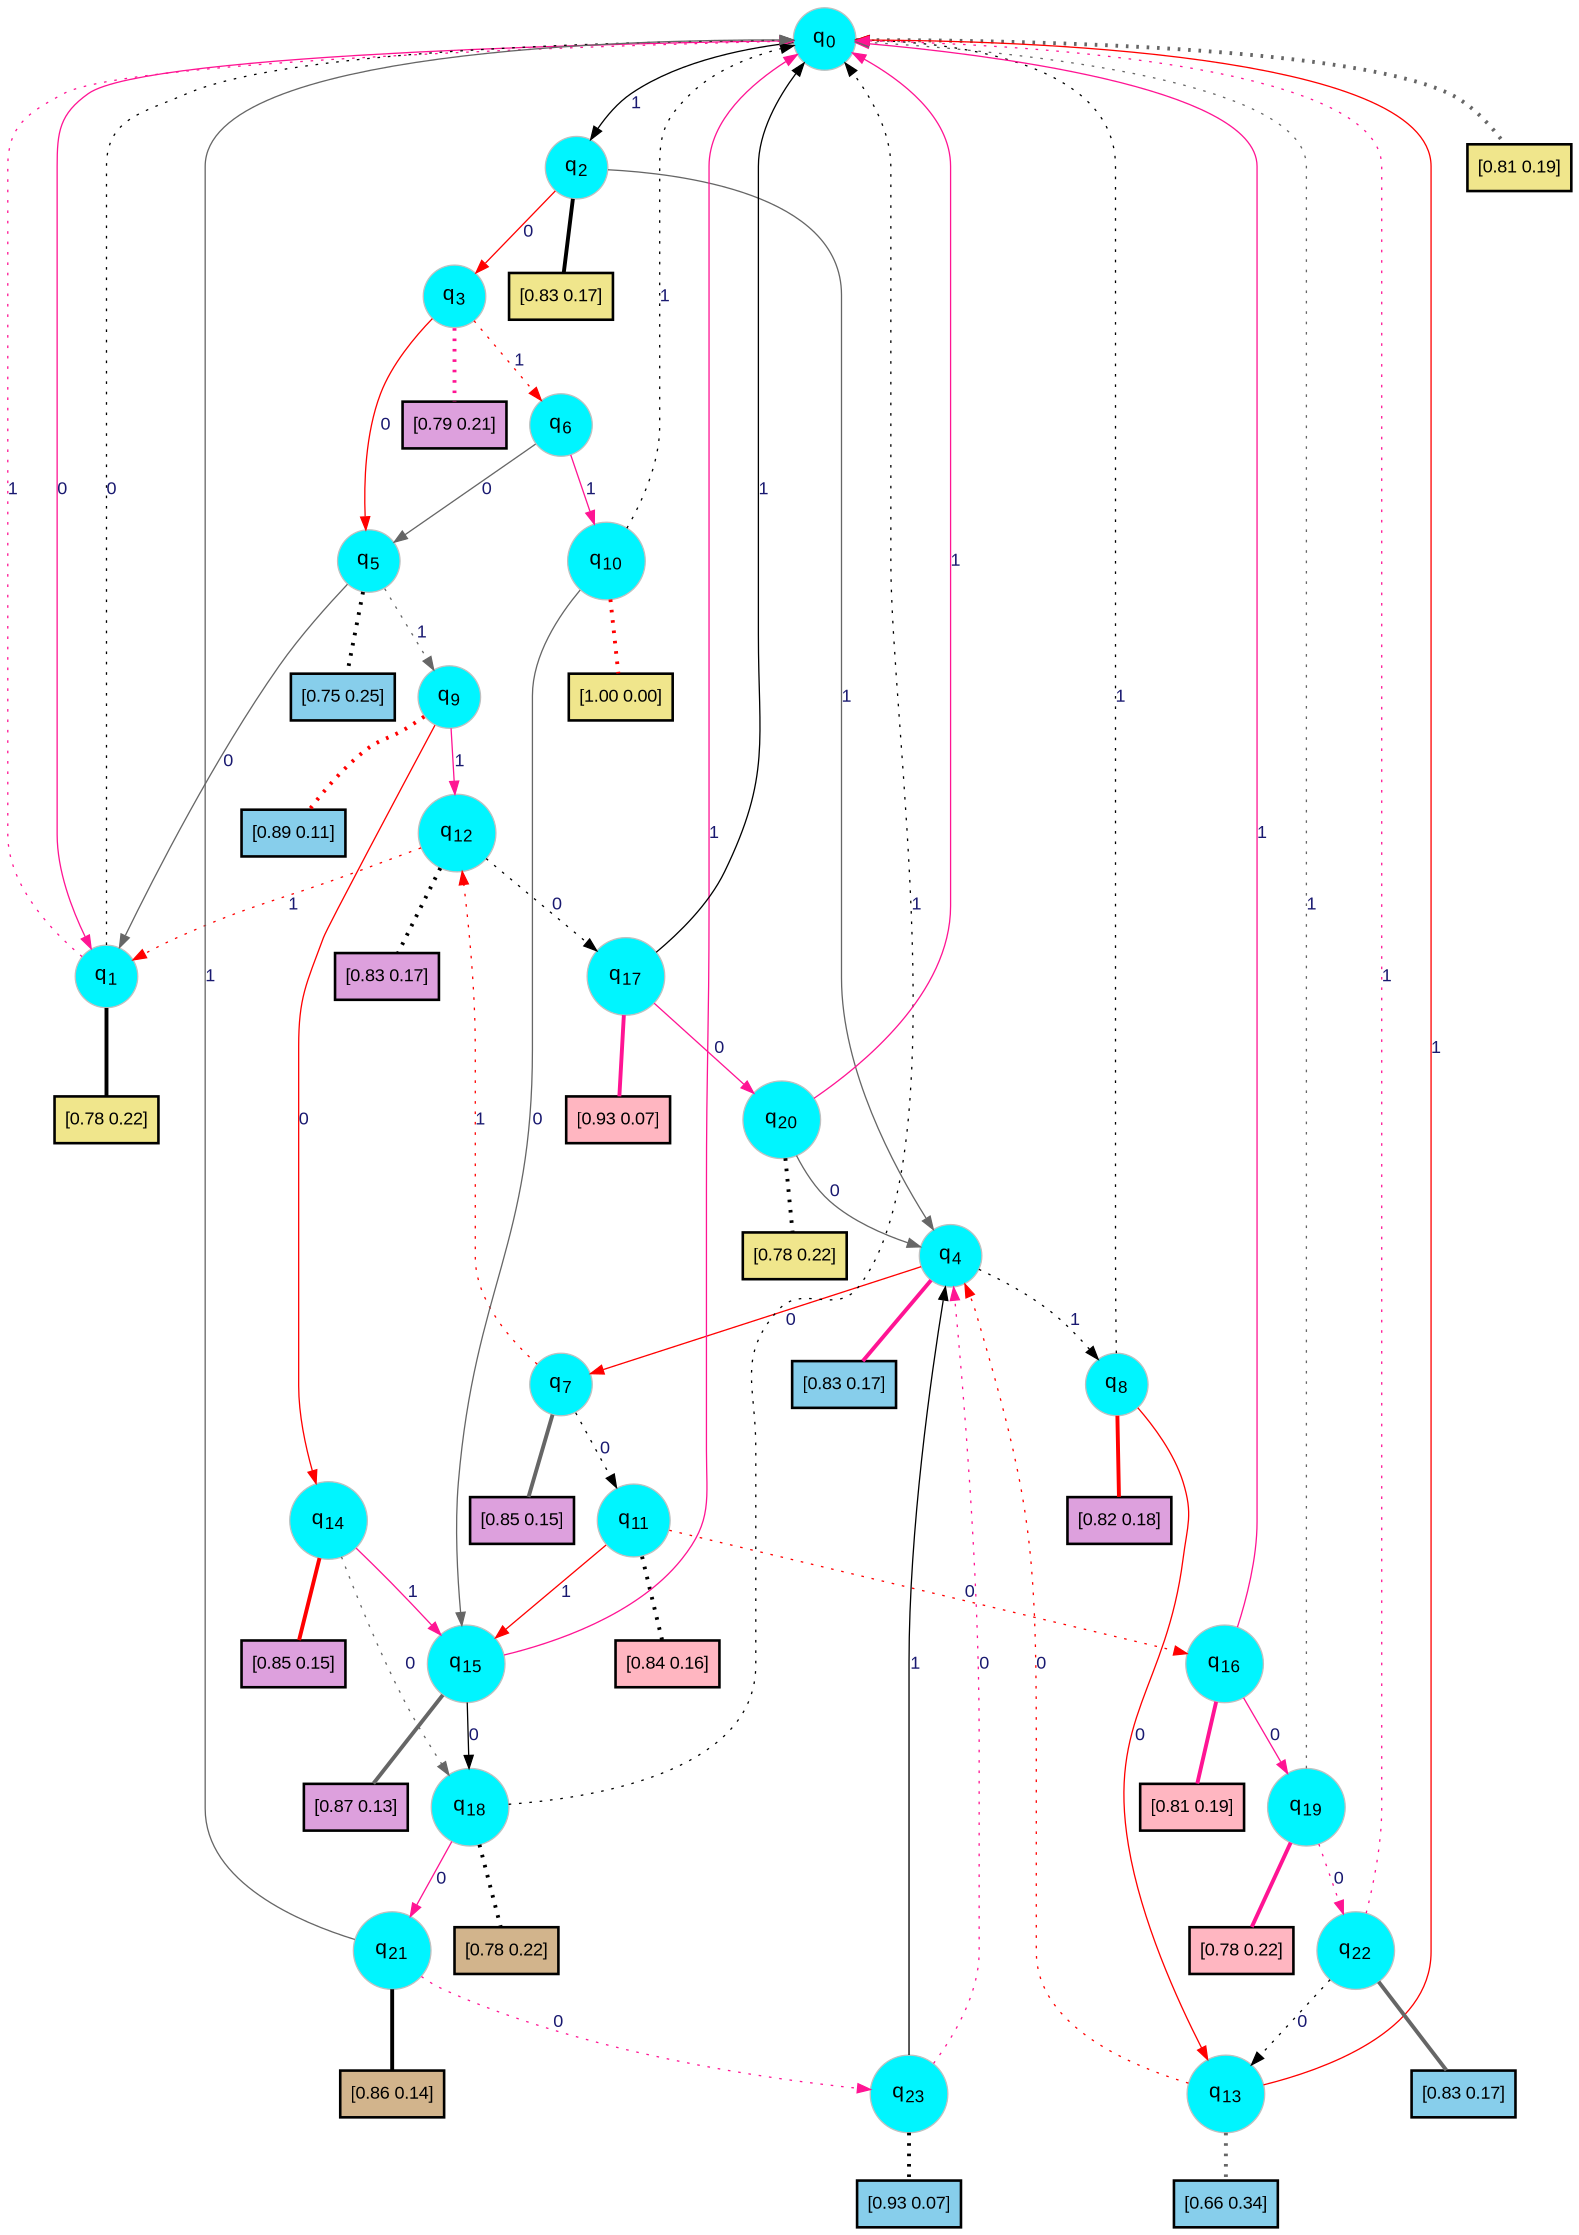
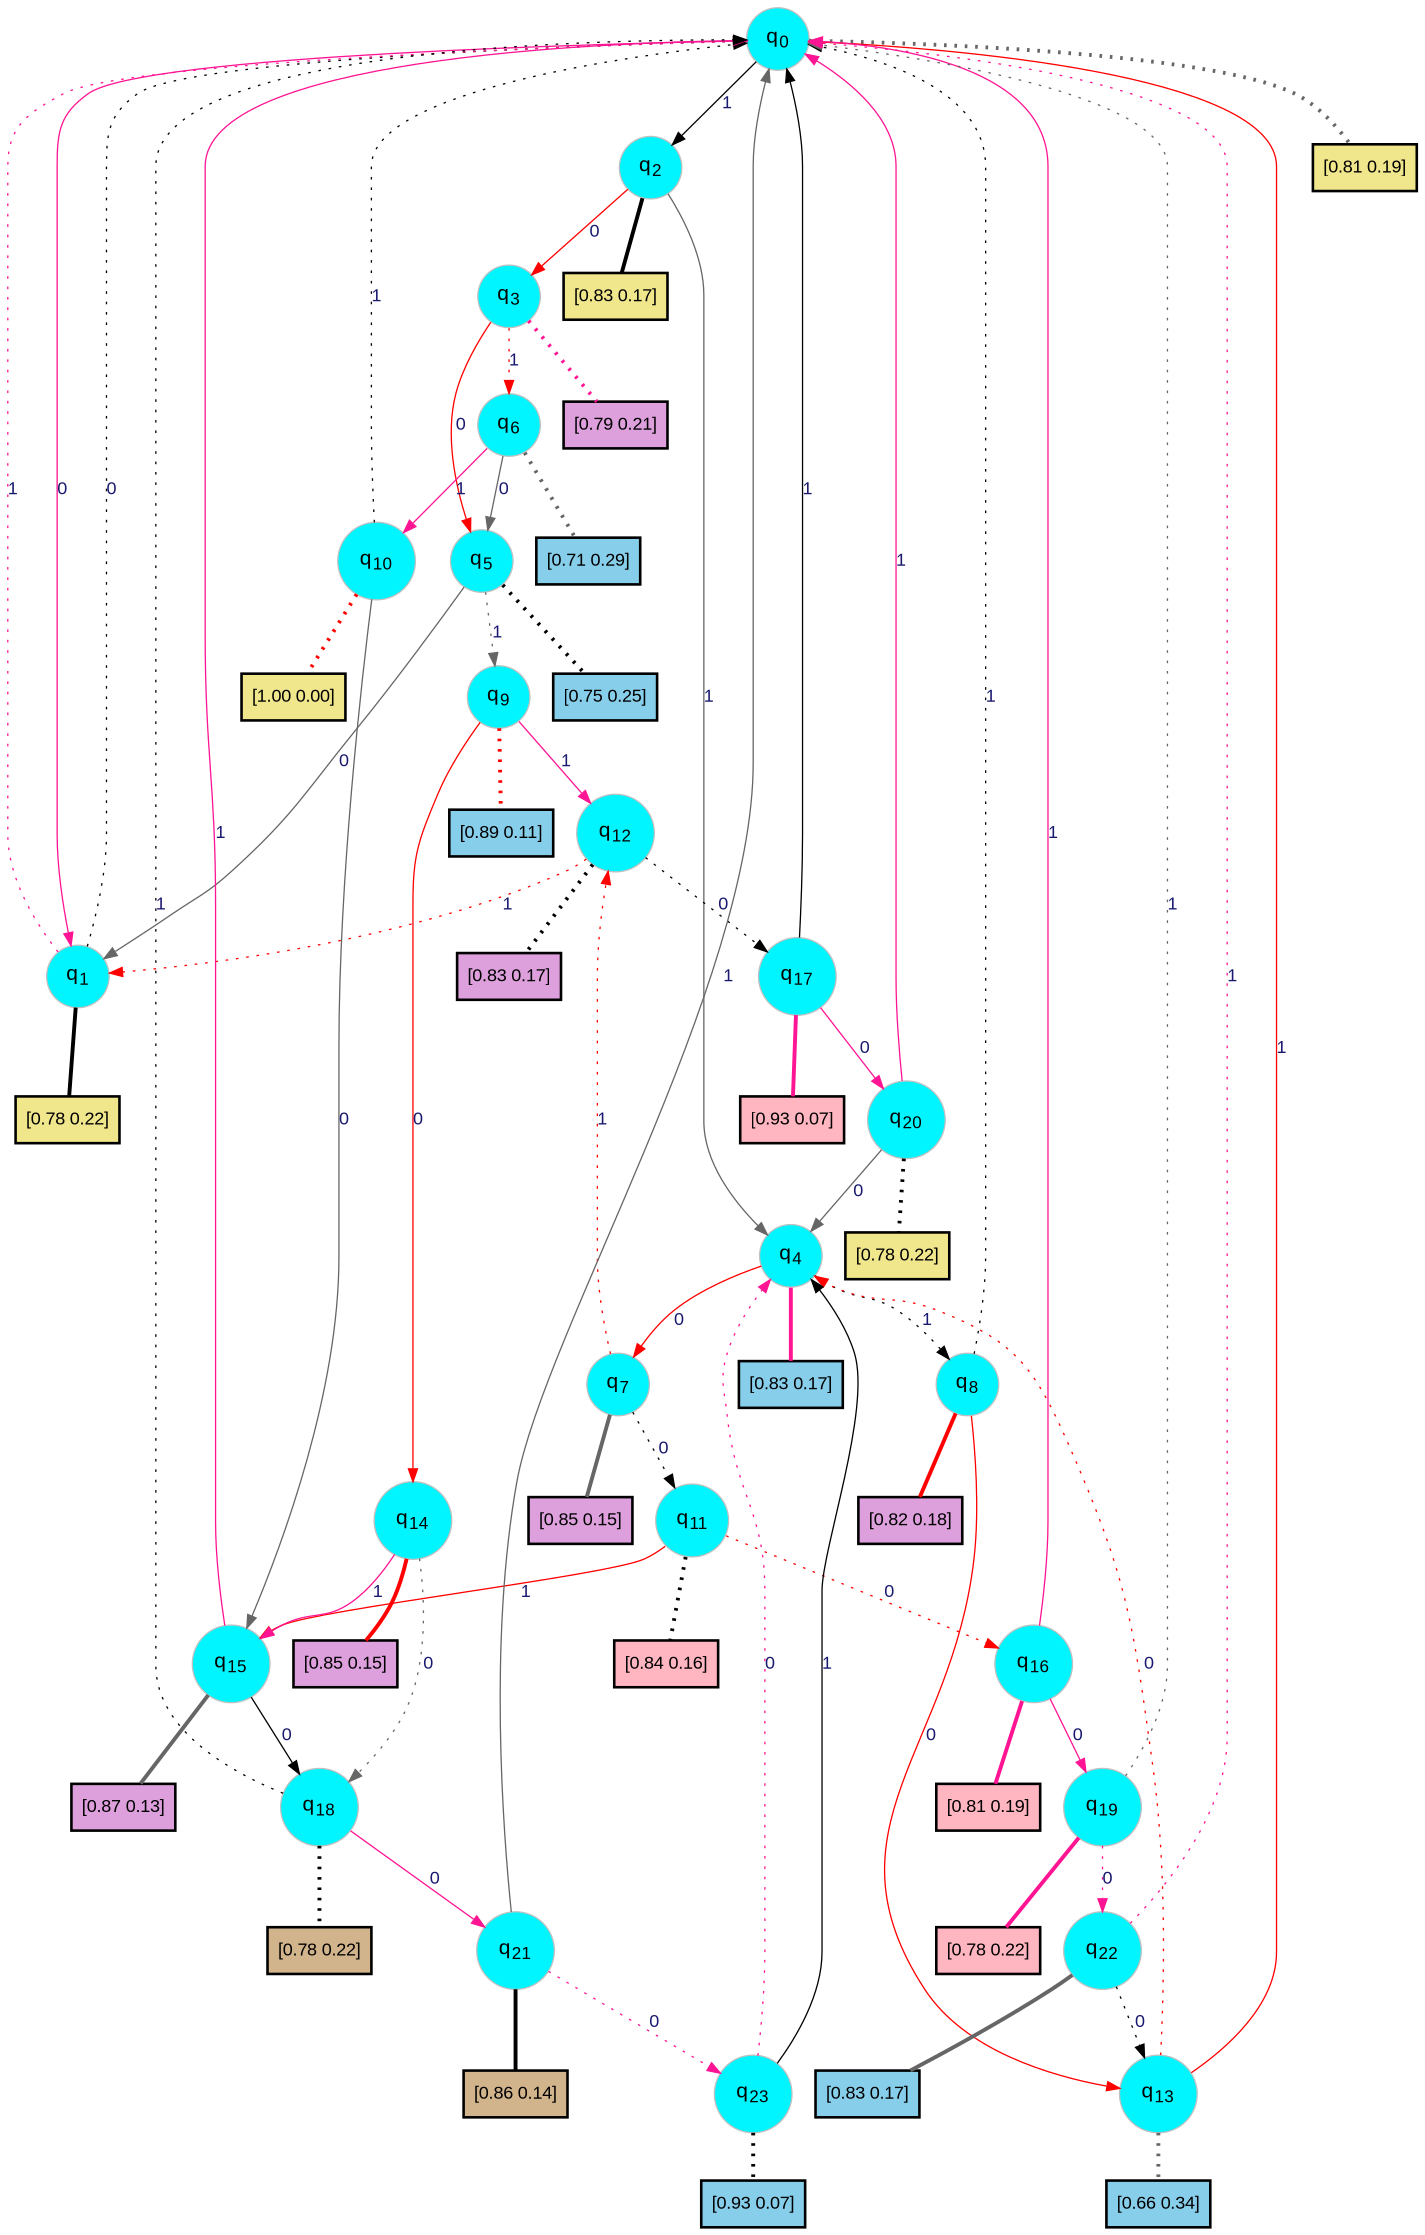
none -> (588, 561)
